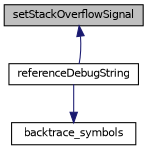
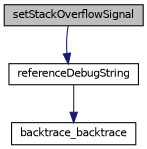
(81, 50) -> (67, 40)
(74, 134) -> (74, 134)
